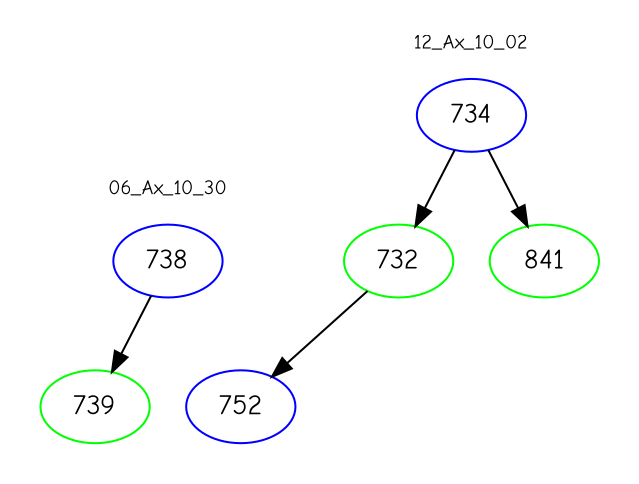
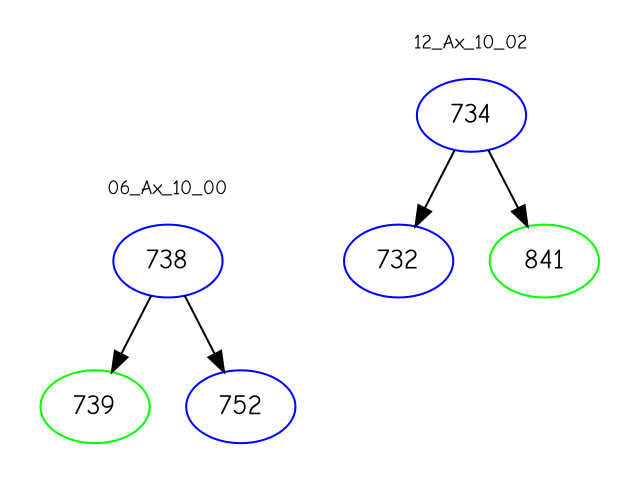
(168, 189) -> (168, 189)
(399, 261) -> (399, 261)
(327, 327) -> (200, 325)
